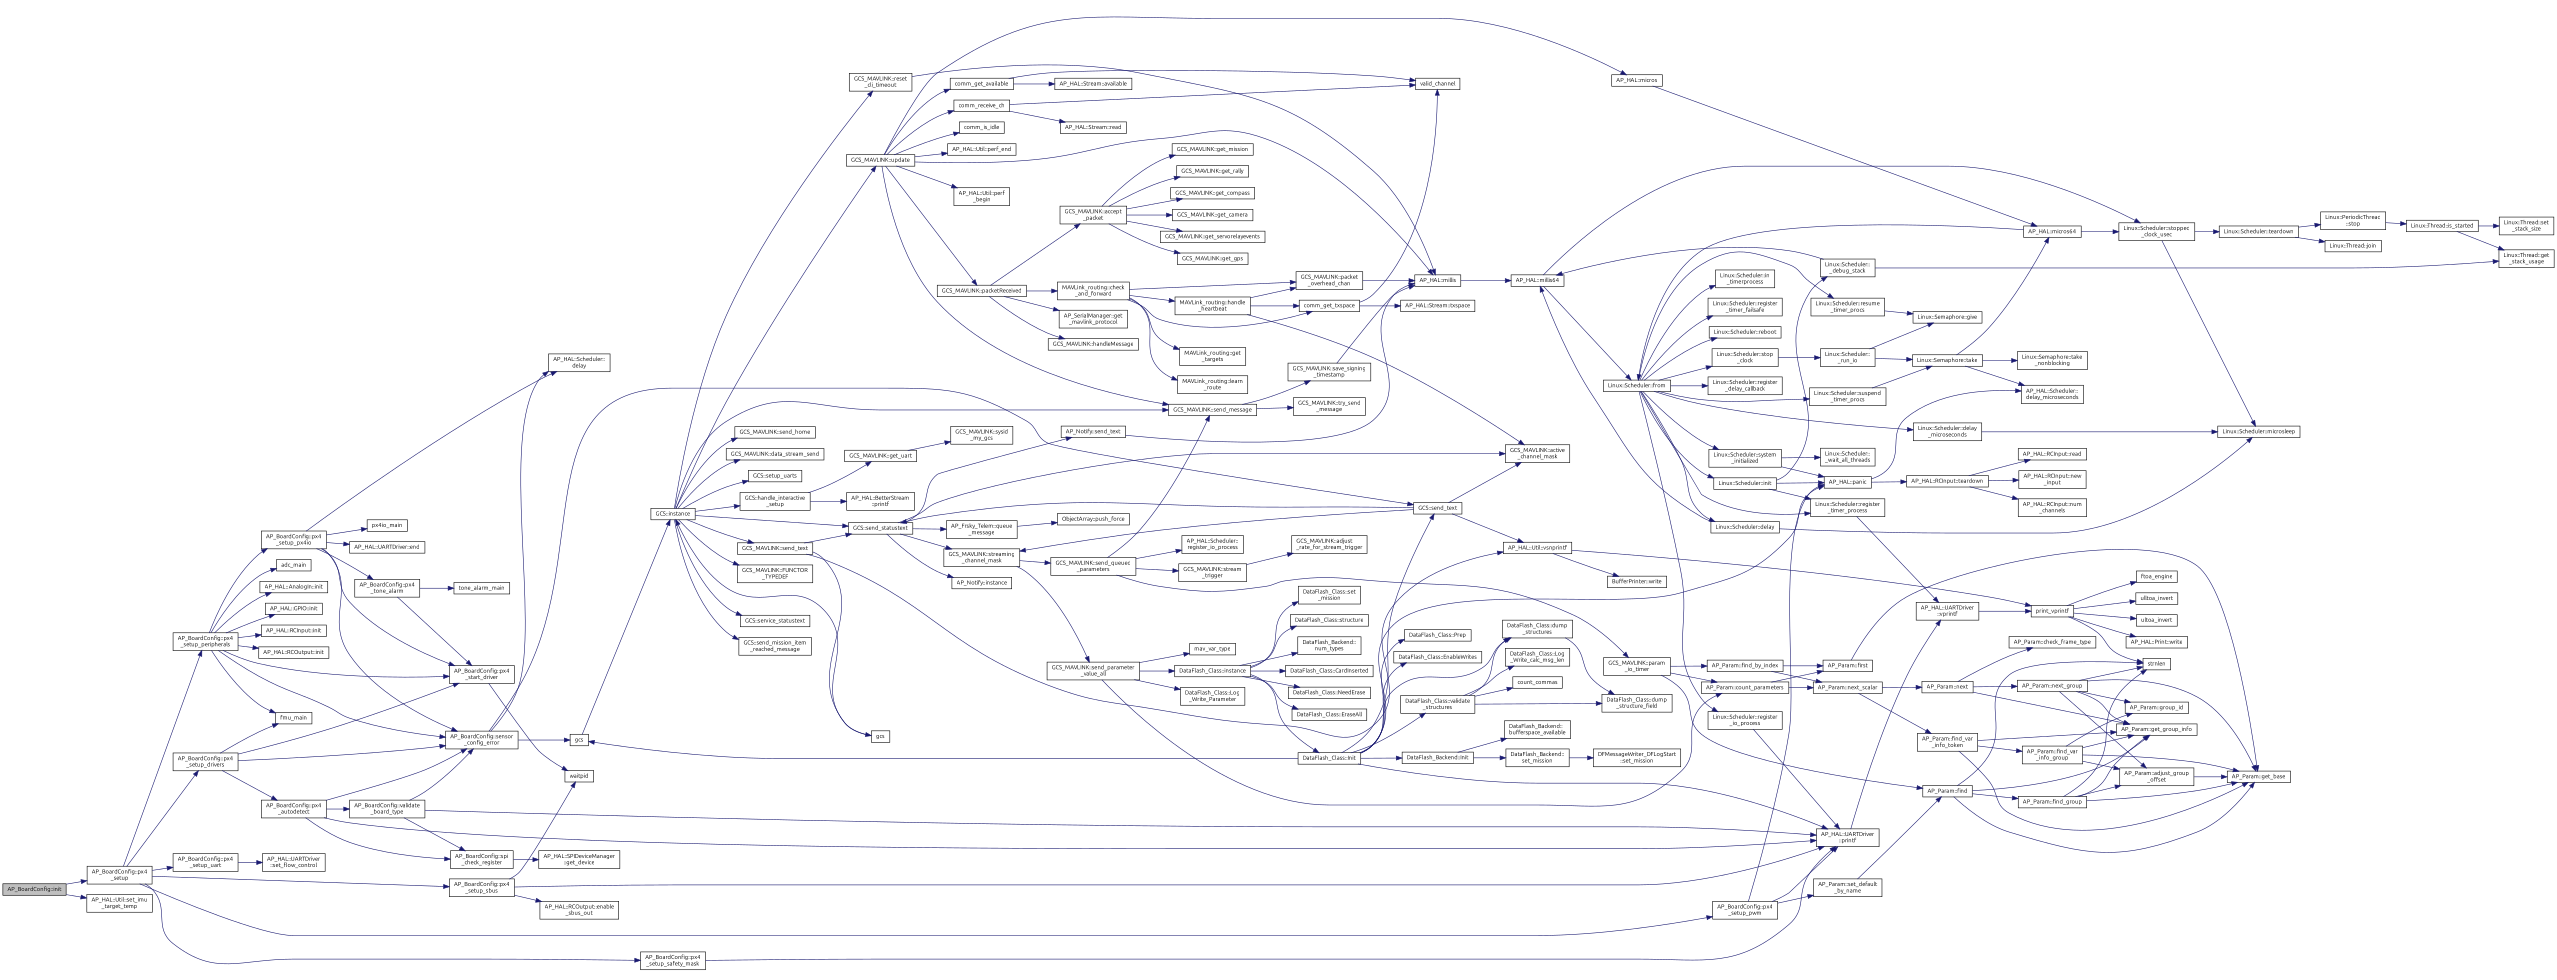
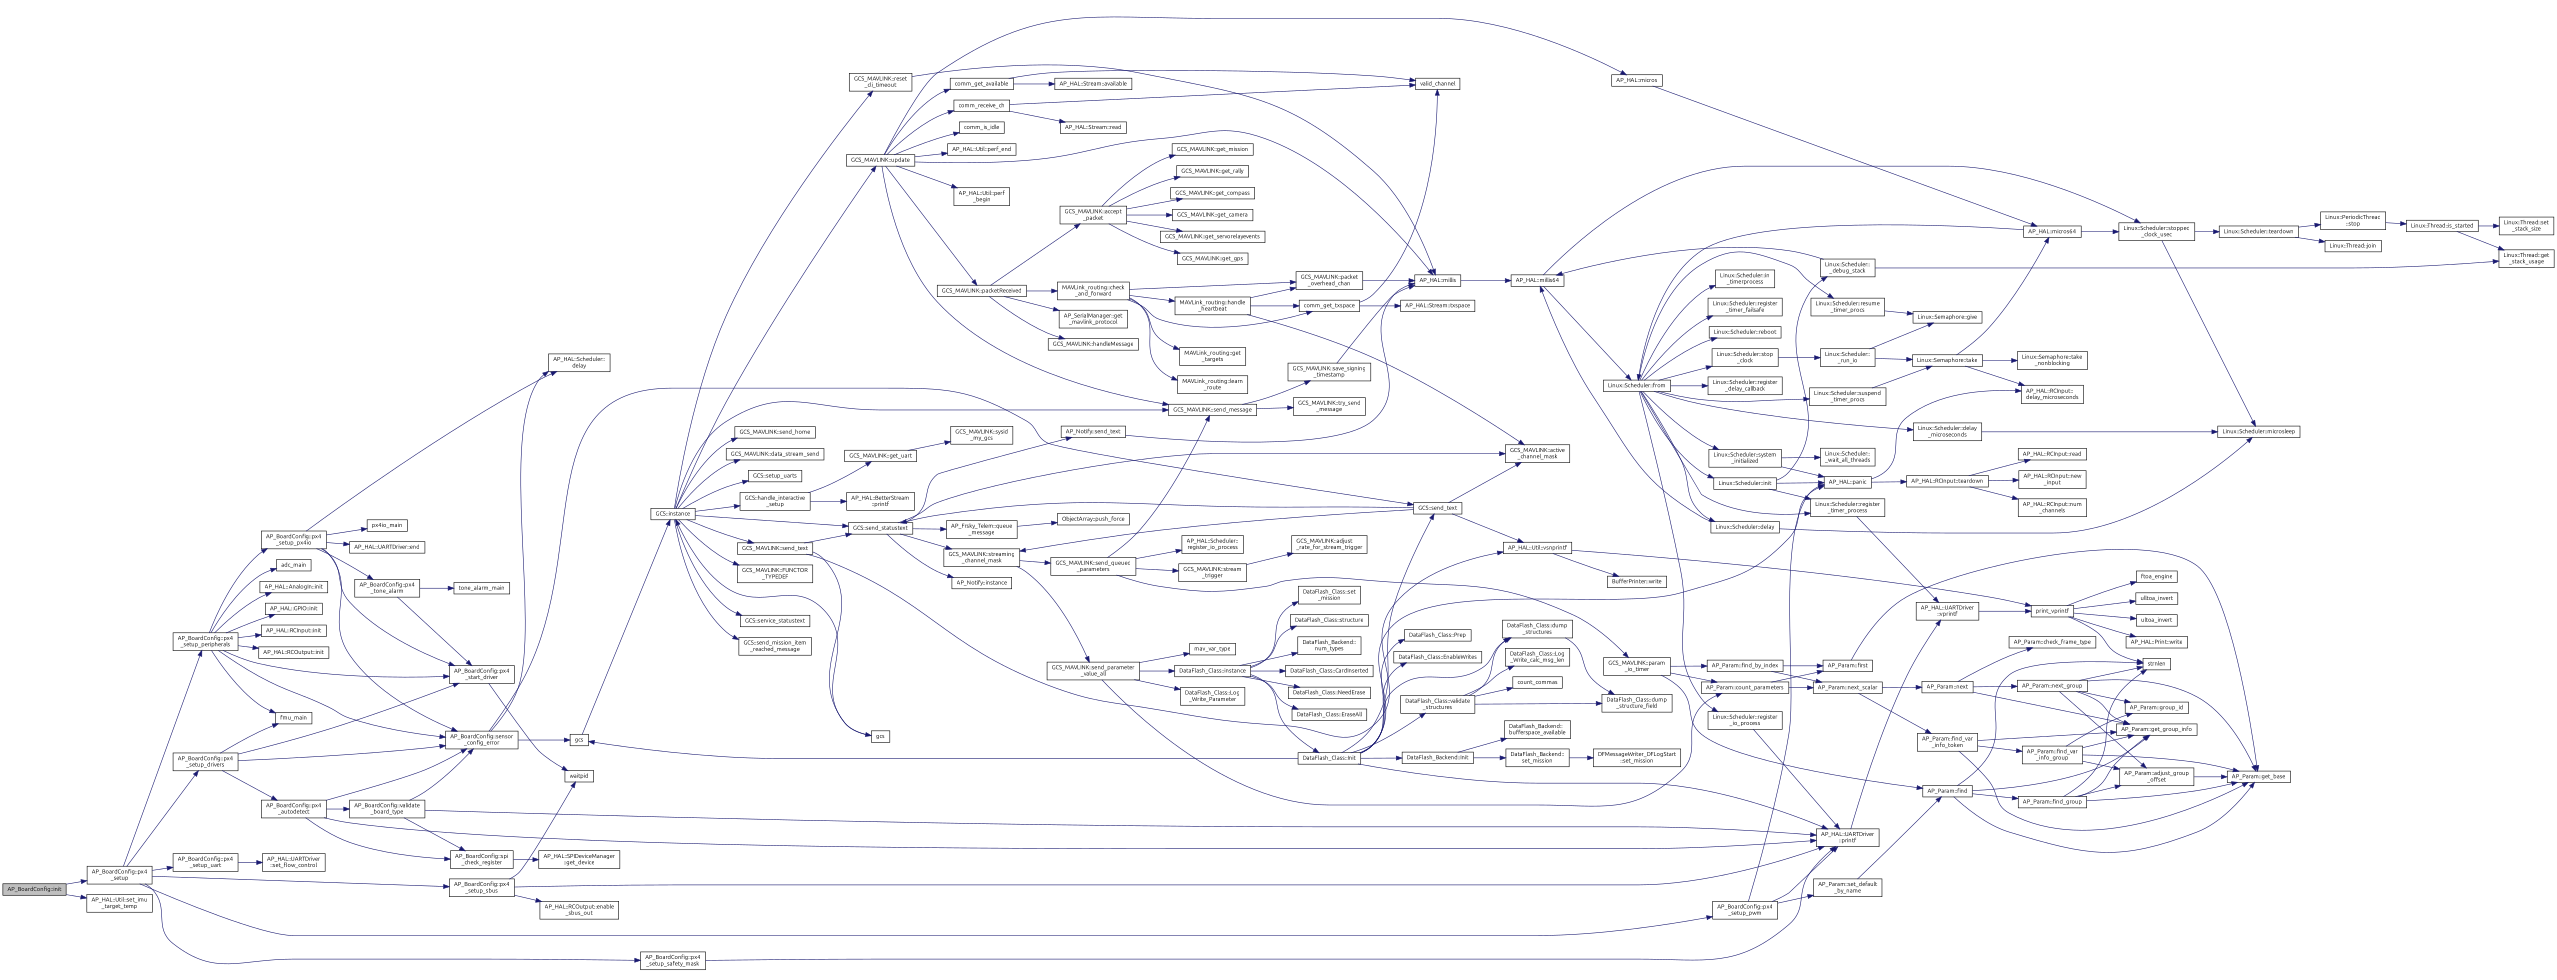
(2052, 394) -> (2052, 394)
